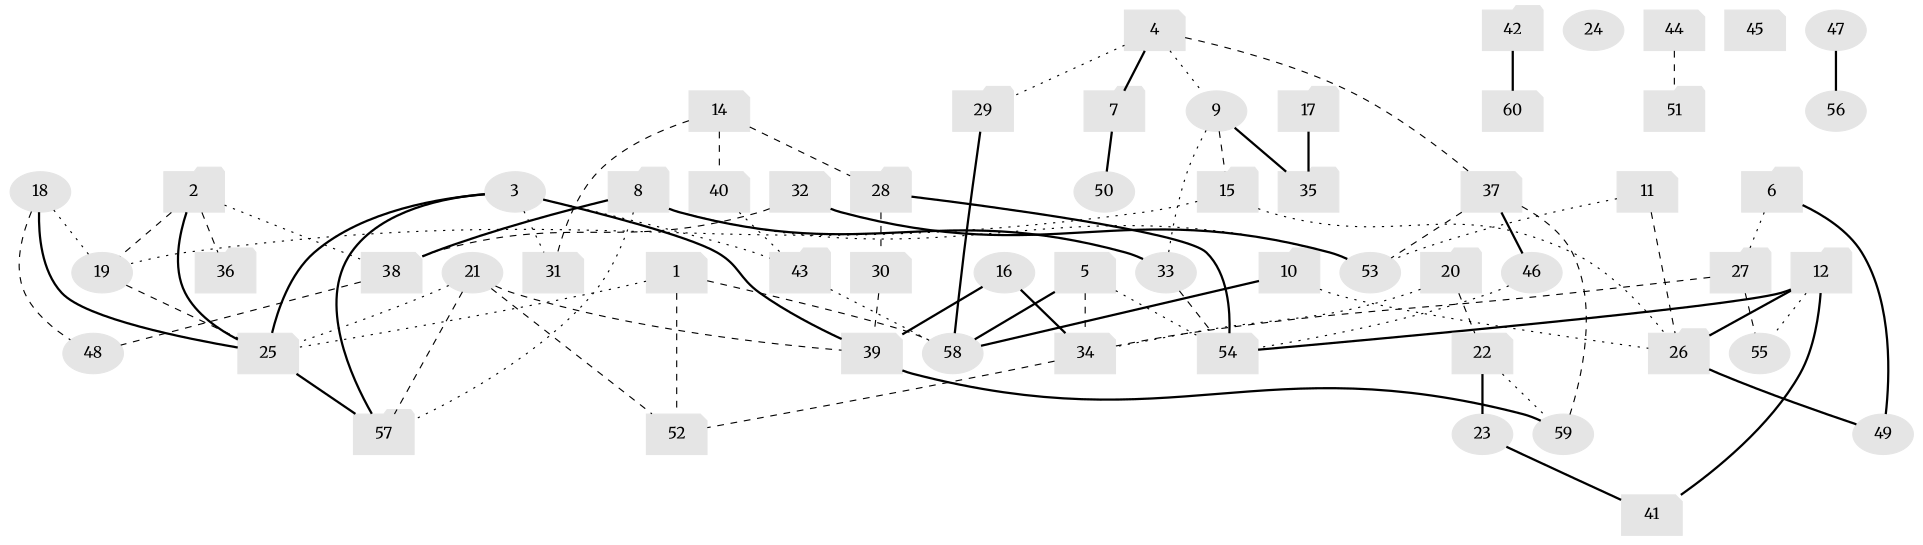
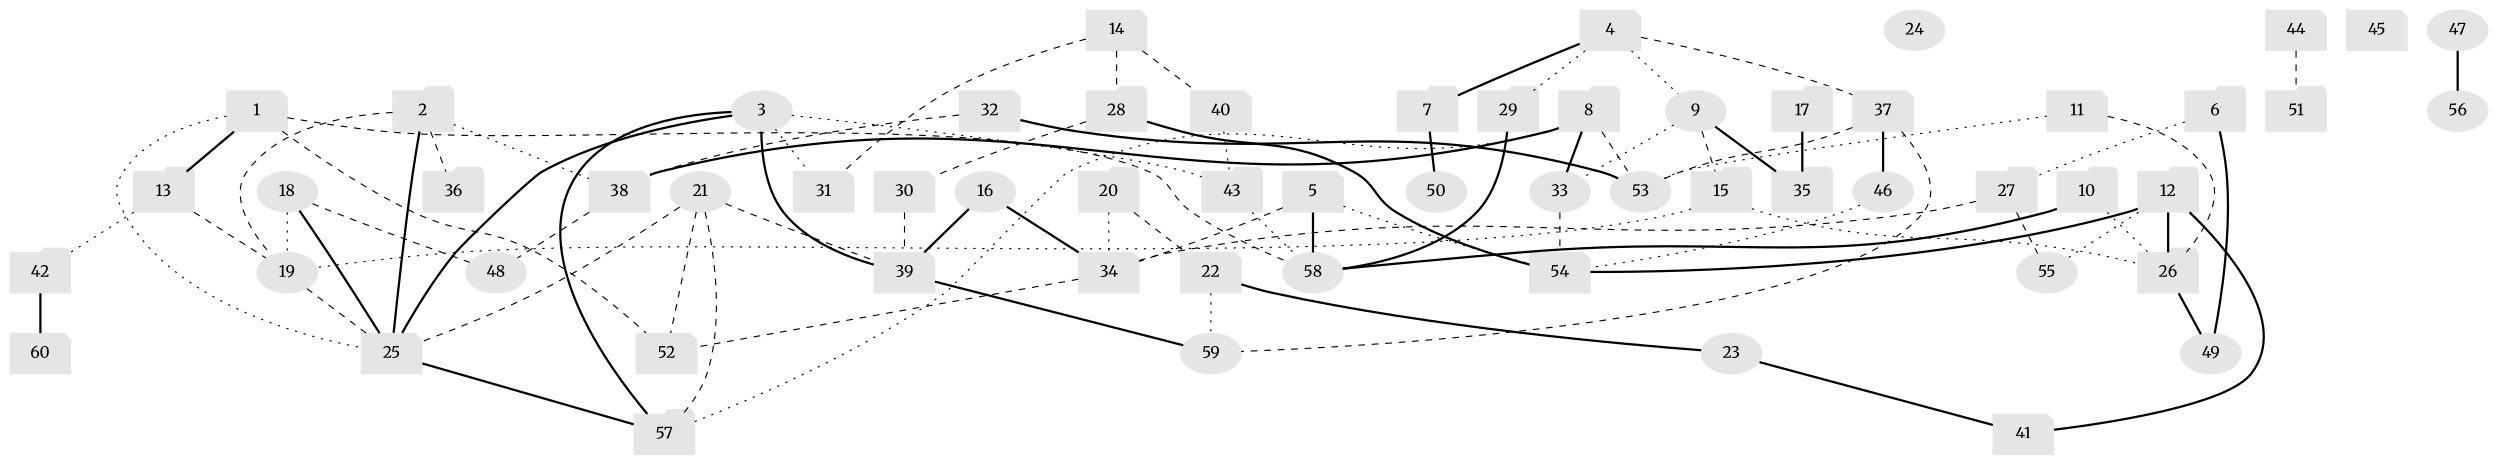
none -> (164, 192)
(1009, 232) -> (1614, 150)
(374, 315) -> (555, 283)
